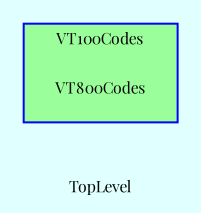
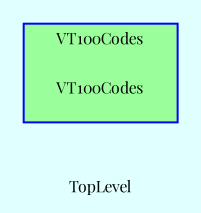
(101, 90) -> (101, 90)
